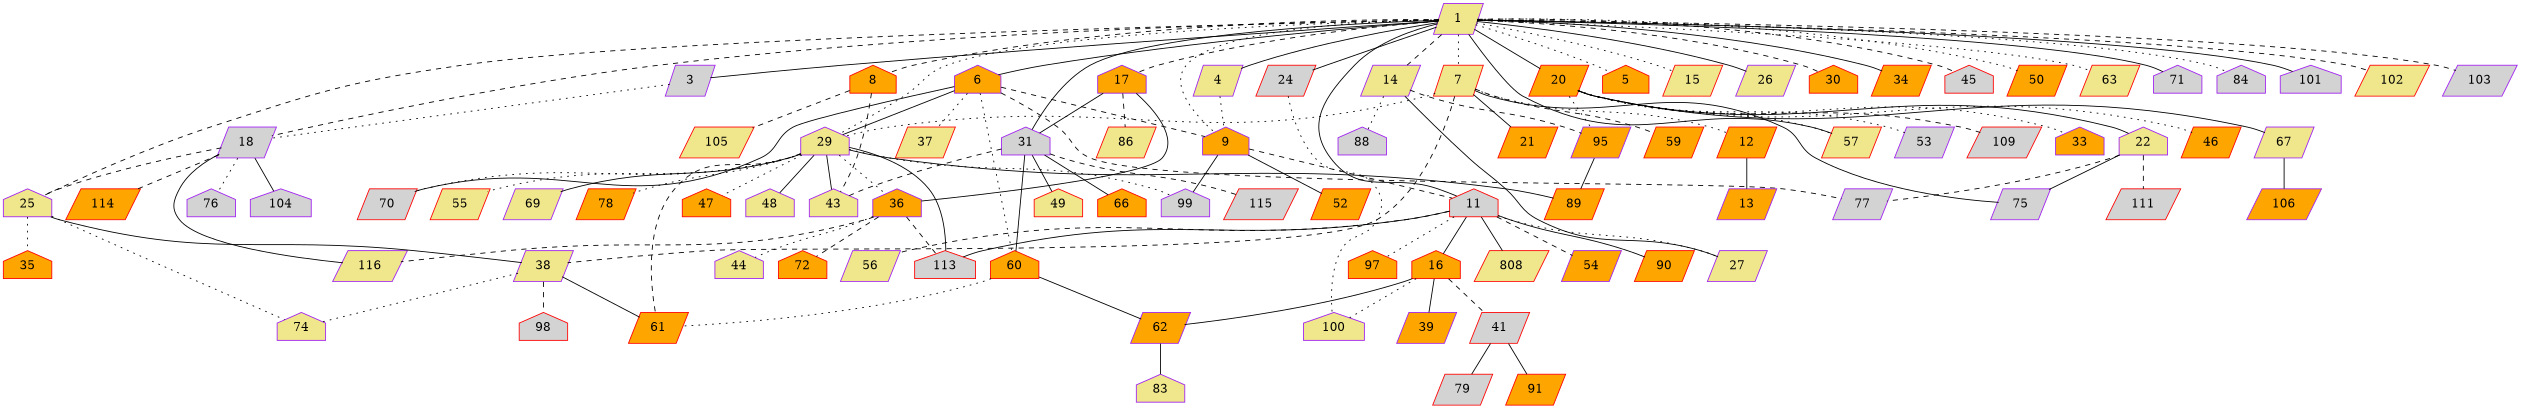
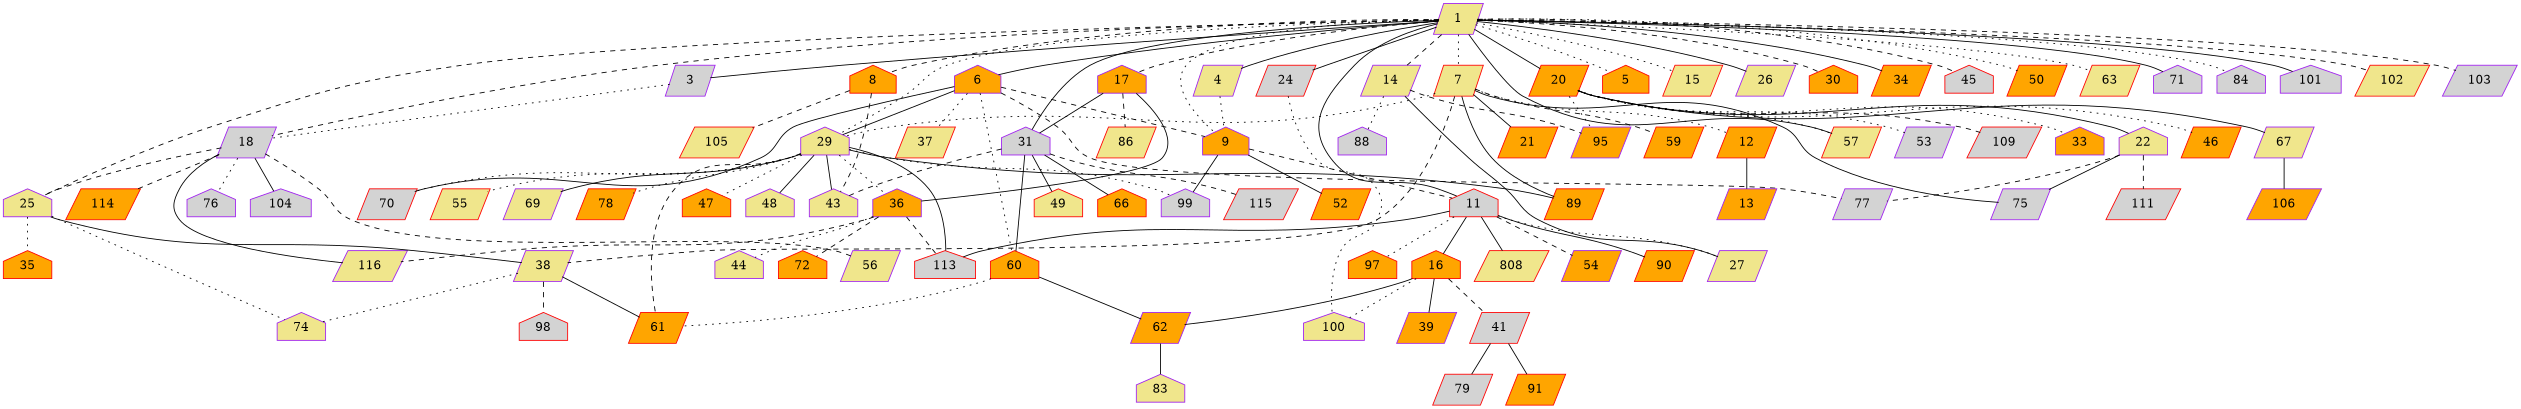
(1588, 173) -> (1494, 160)
(1090, 228) -> (546, 242)
